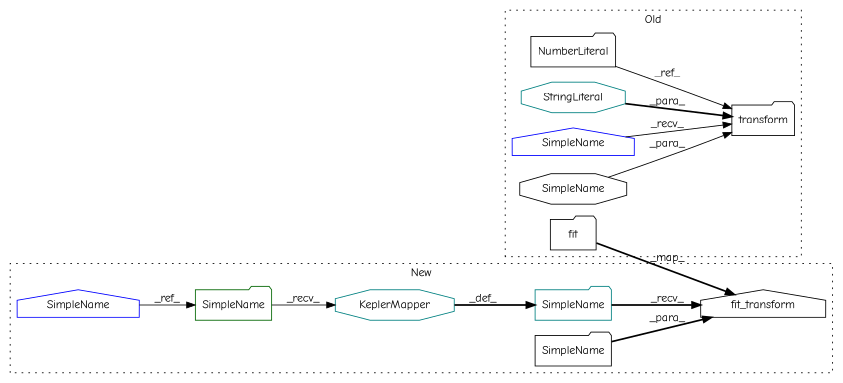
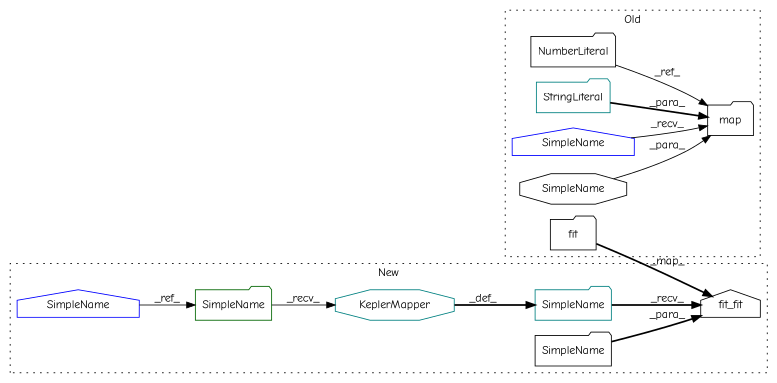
(573, 97) -> (573, 97)
(763, 120) -> (731, 120)
(763, 305) -> (731, 305)
